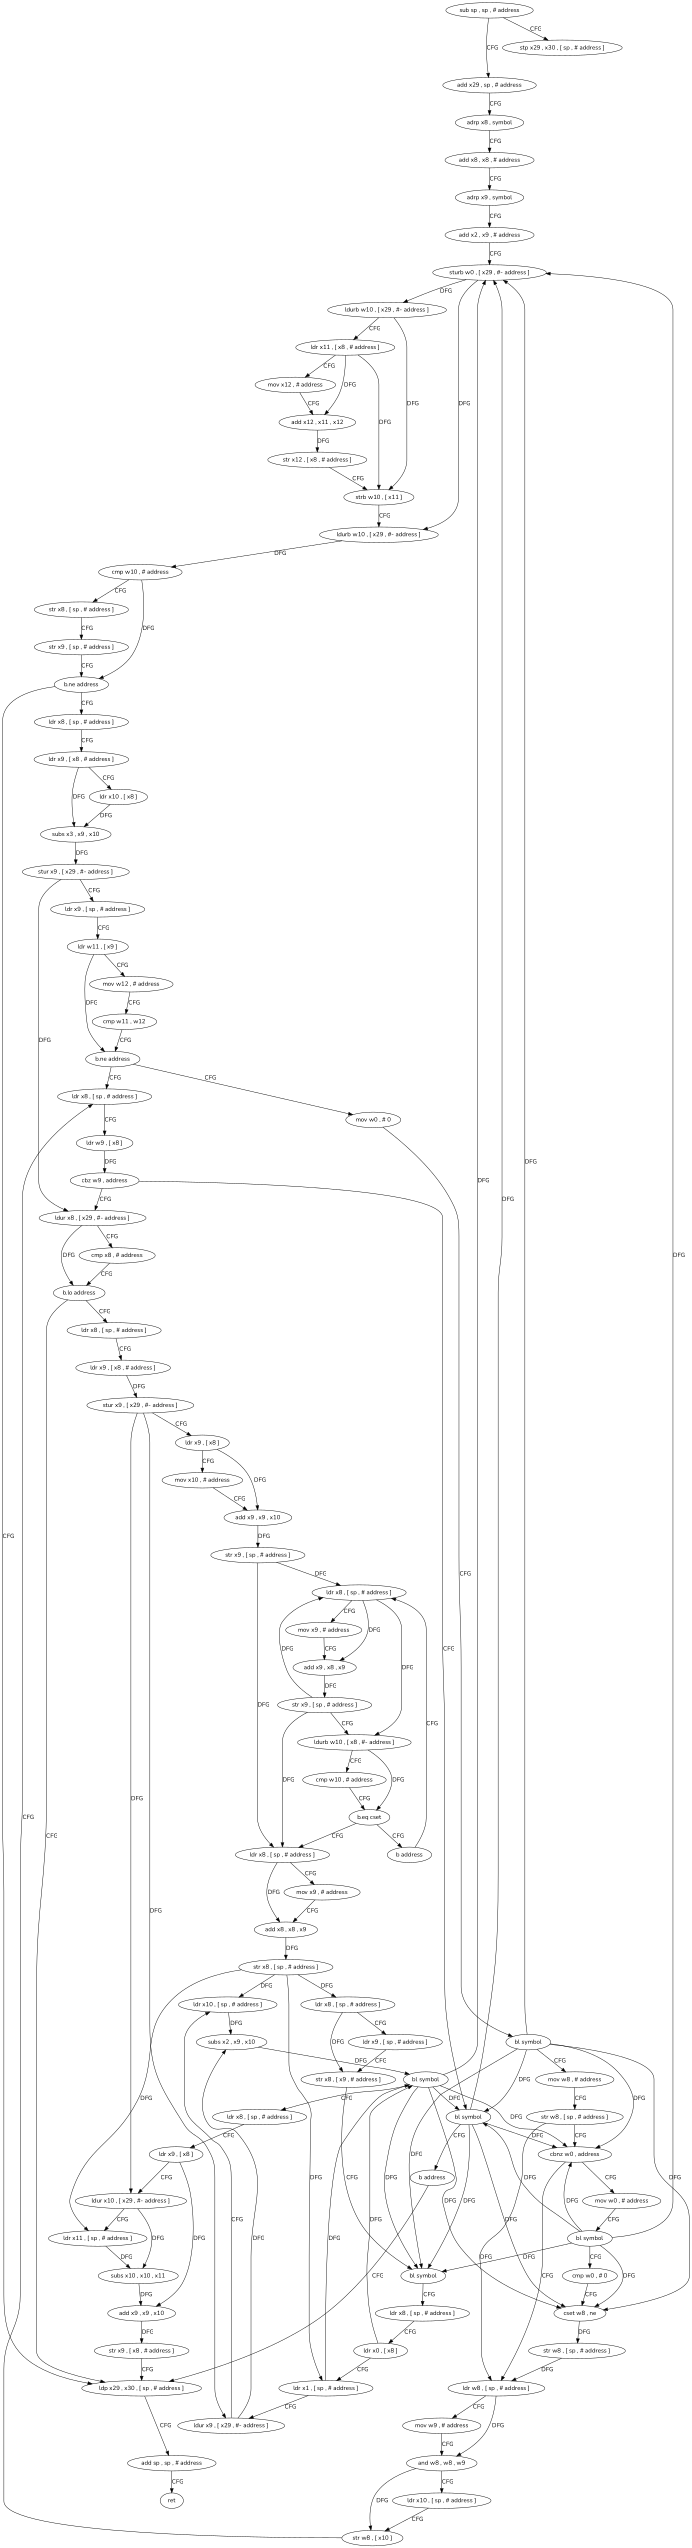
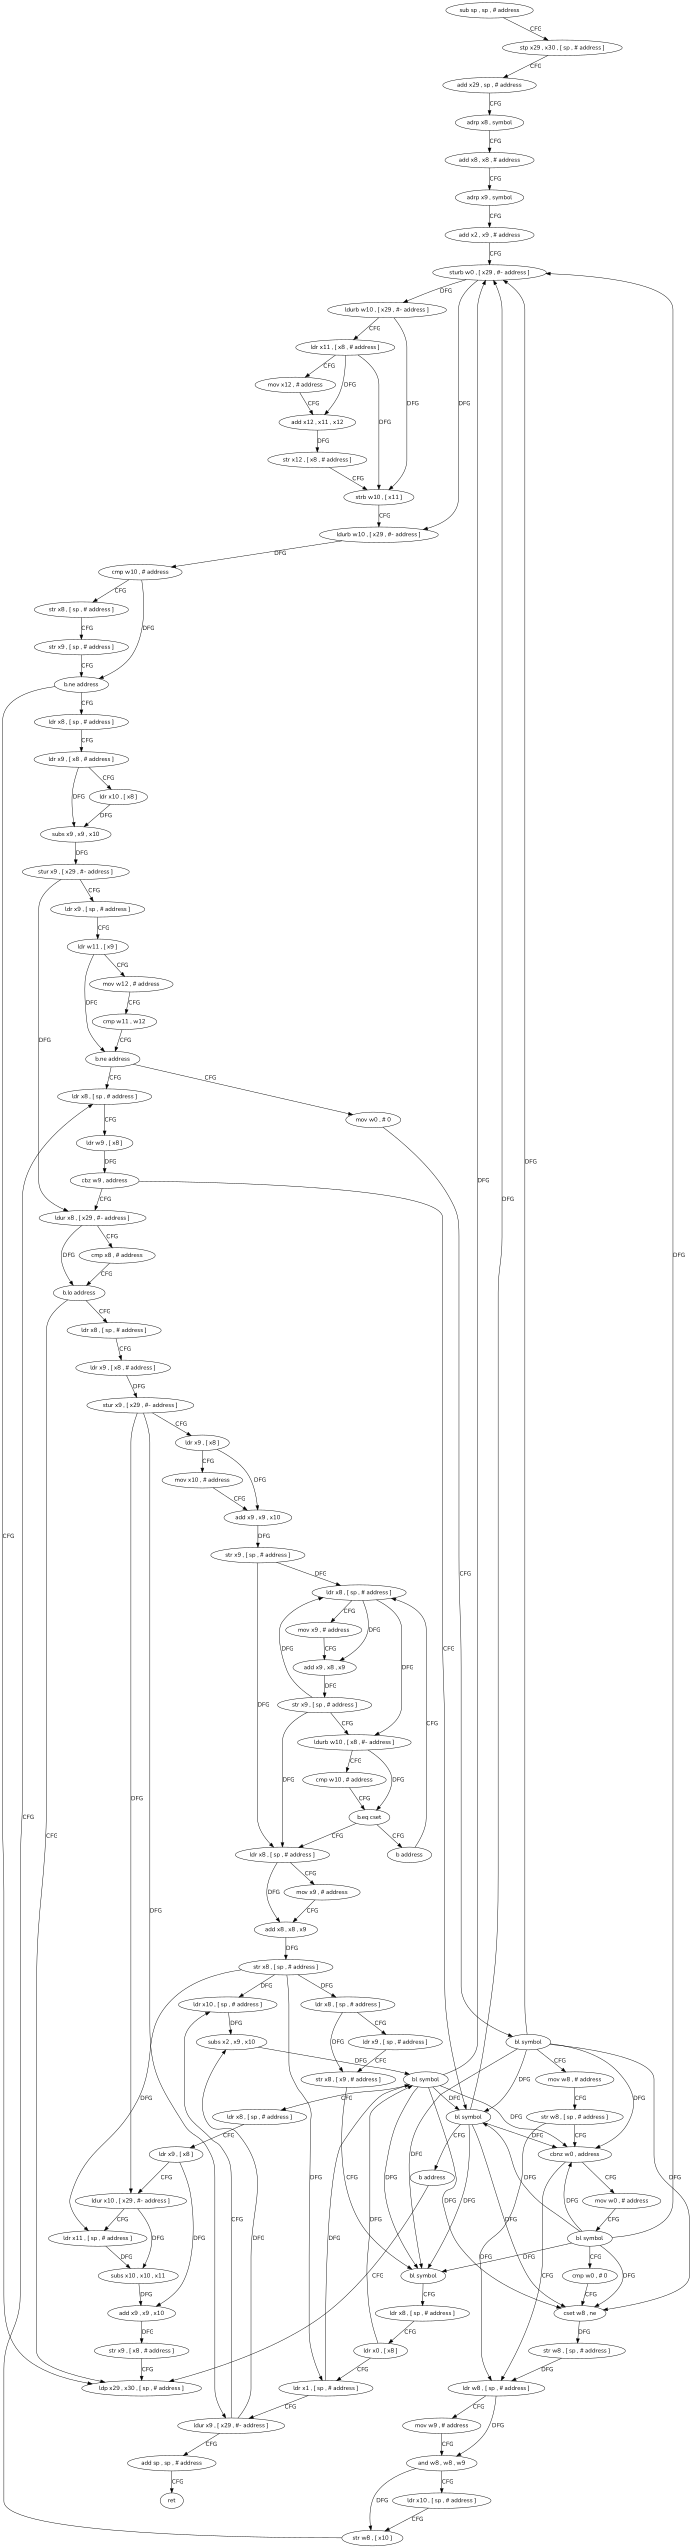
(486, 46) -> (528, 66)
(76, 834) -> (76, 834)
(156, 2424) -> (203, 2443)
